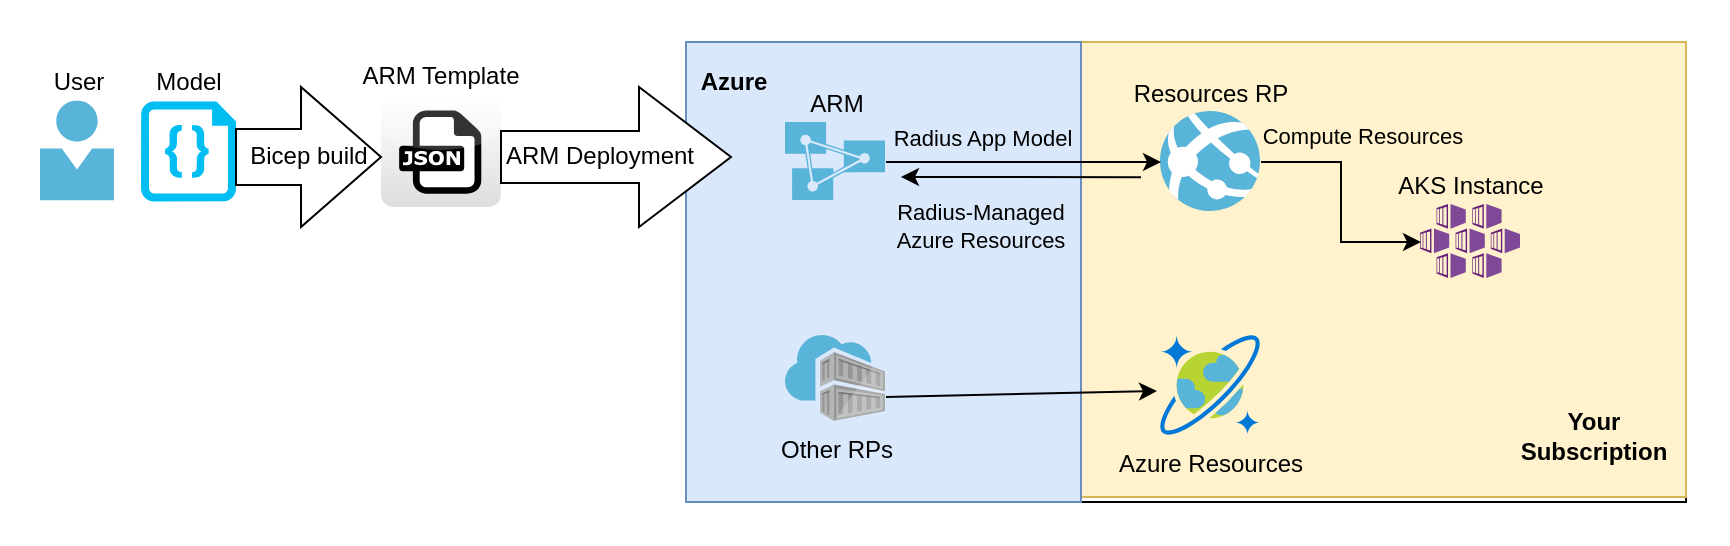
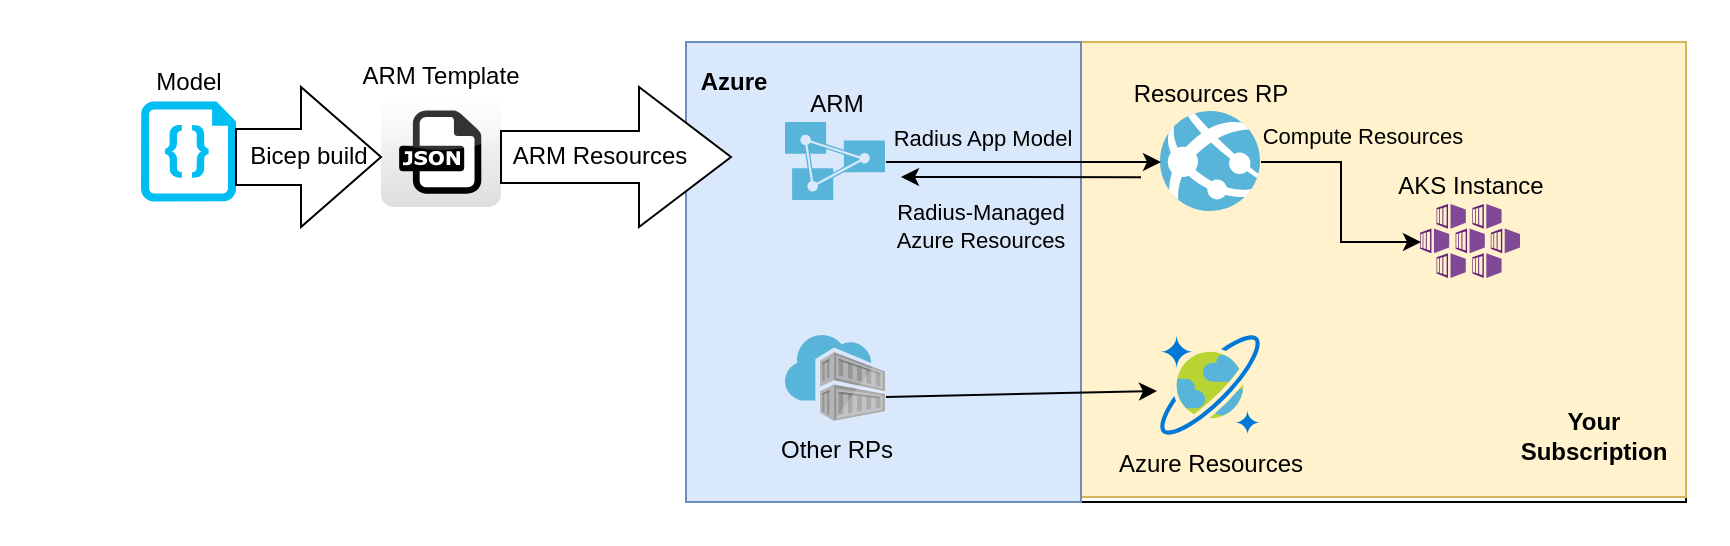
(78, 151) -> none
(601, 157) -> (601, 157)
